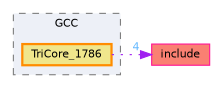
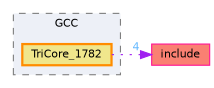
(67, 55) -> (67, 55)
